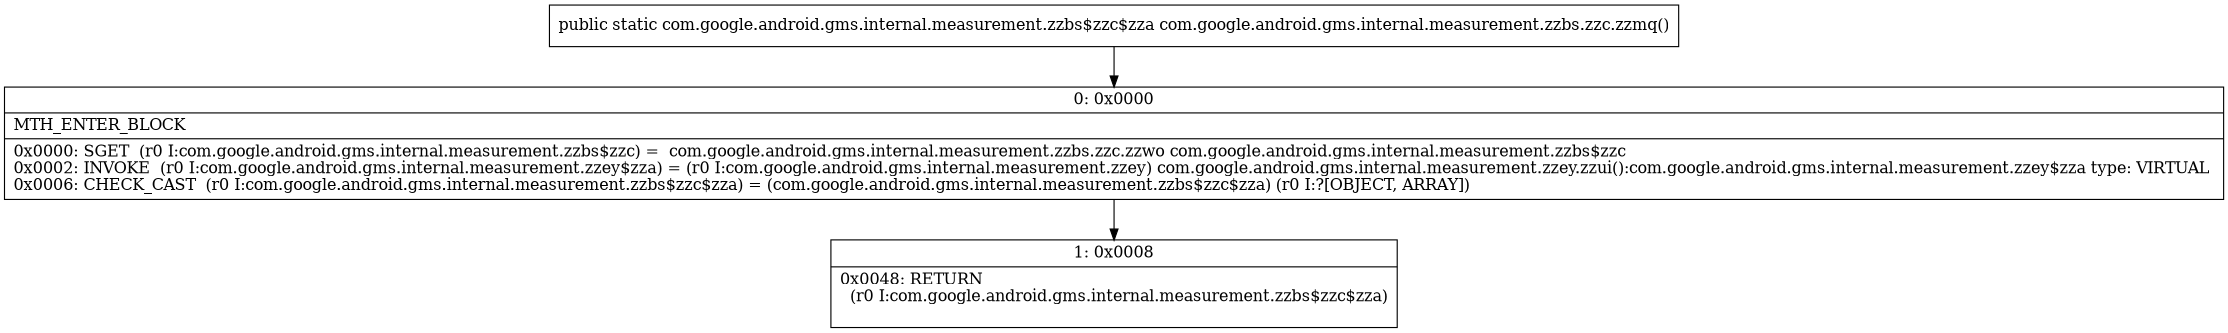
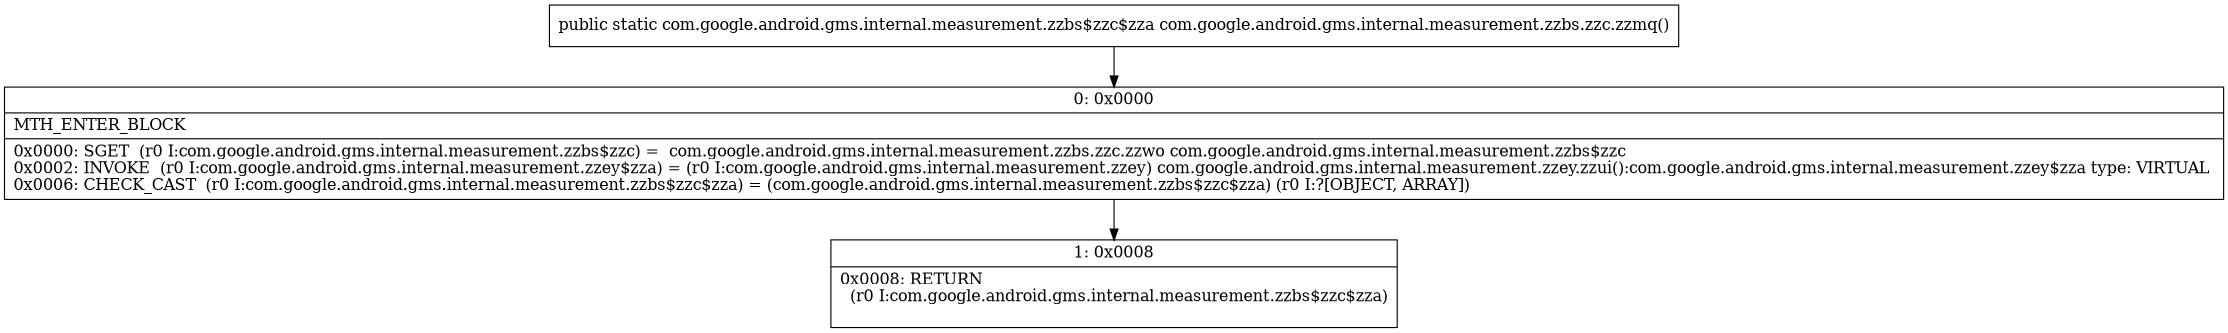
(916, 280) -> (916, 280)
